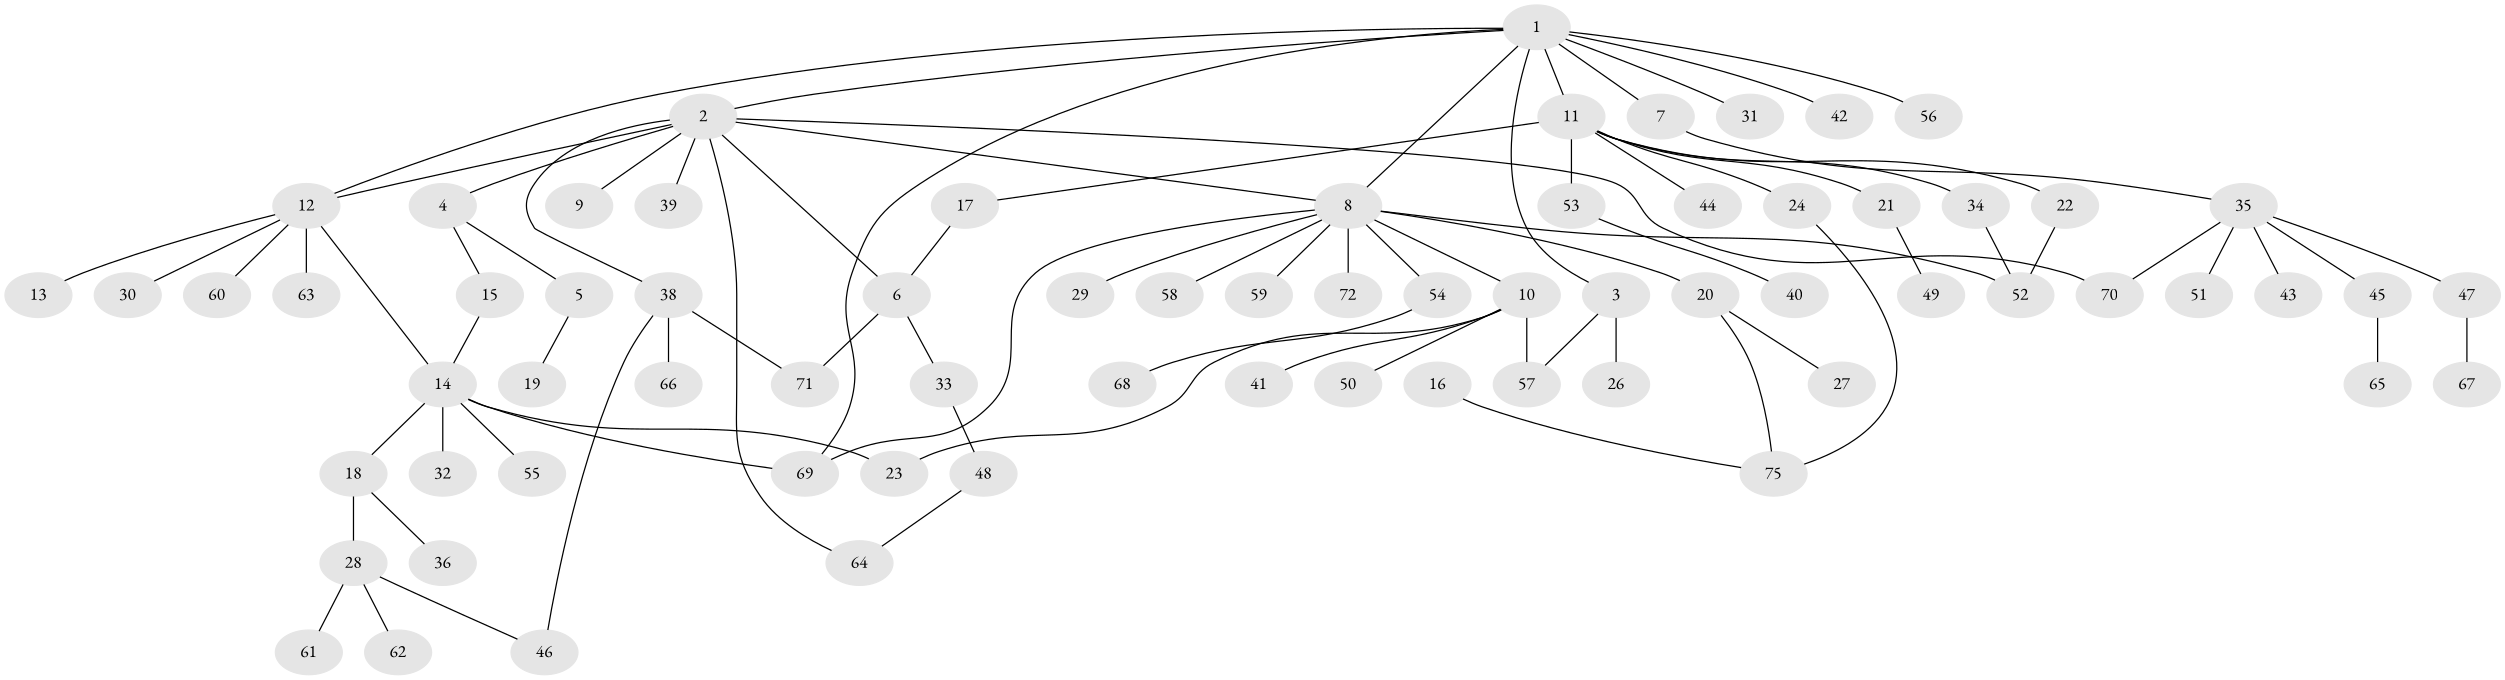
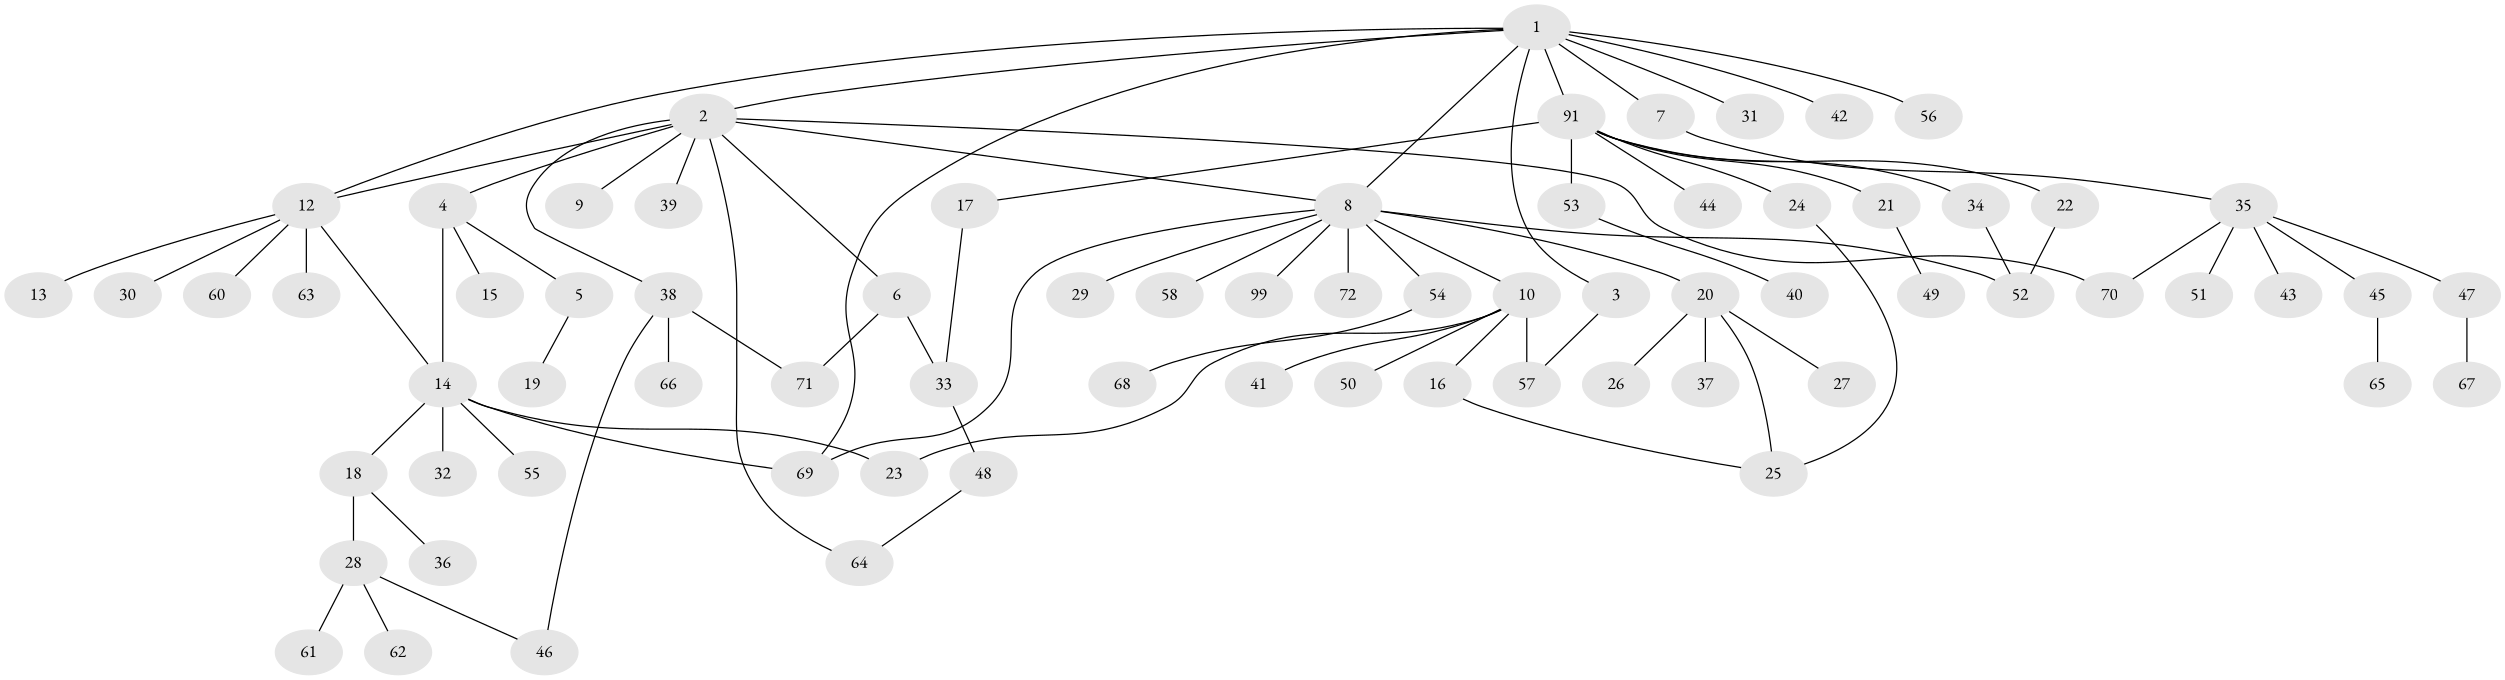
(1571, 117) -> (1571, 117)
(931, 251) -> (954, 295)
(1259, 295) -> (1259, 295)
(466, 340) -> (443, 295)
none -> (1482, 340)
(1616, 340) -> (1661, 340)
none -> (1705, 384)
(1774, 474) -> (1774, 474)
